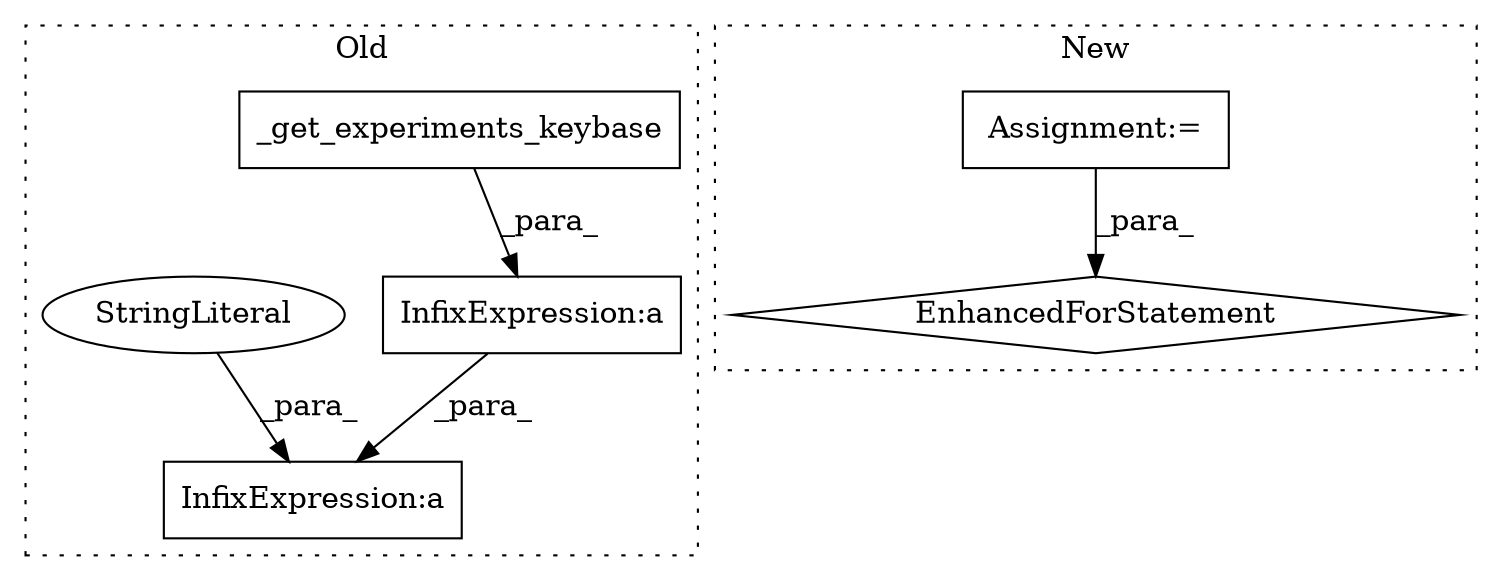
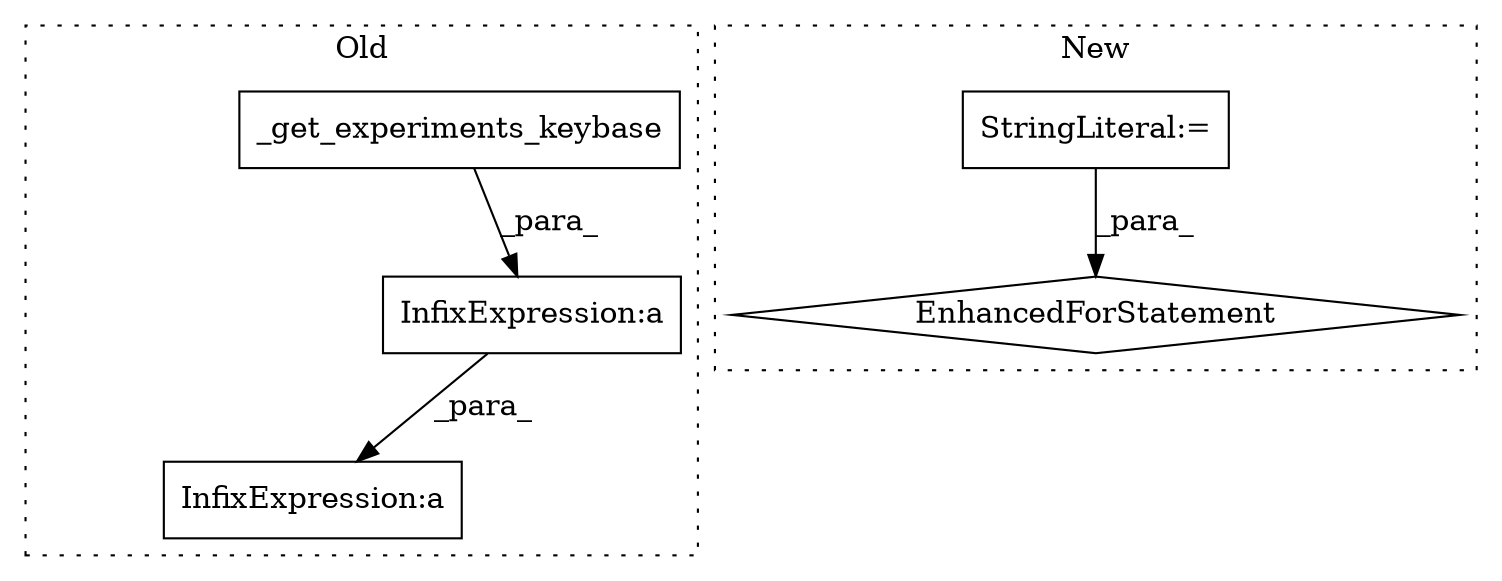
(1096, 130) -> (1096, 130)
(194, 315) -> none
